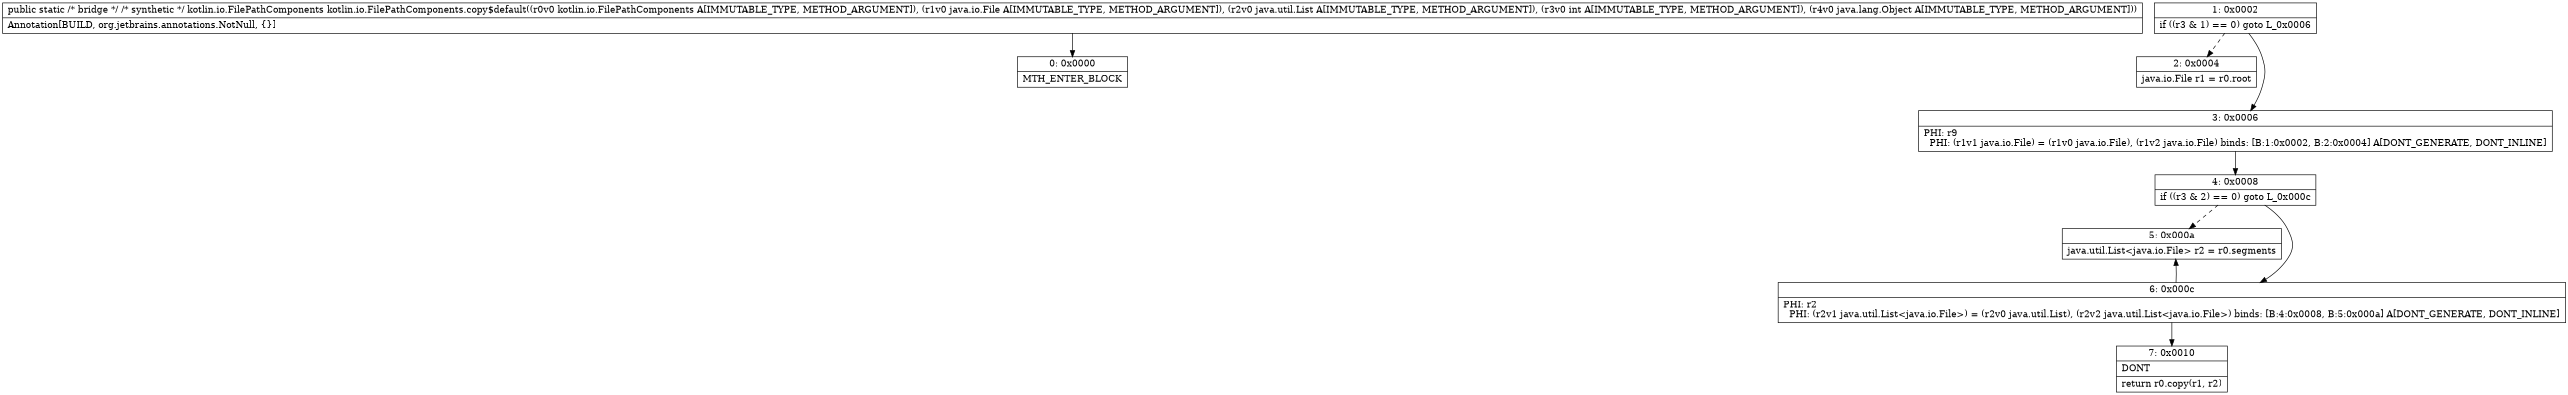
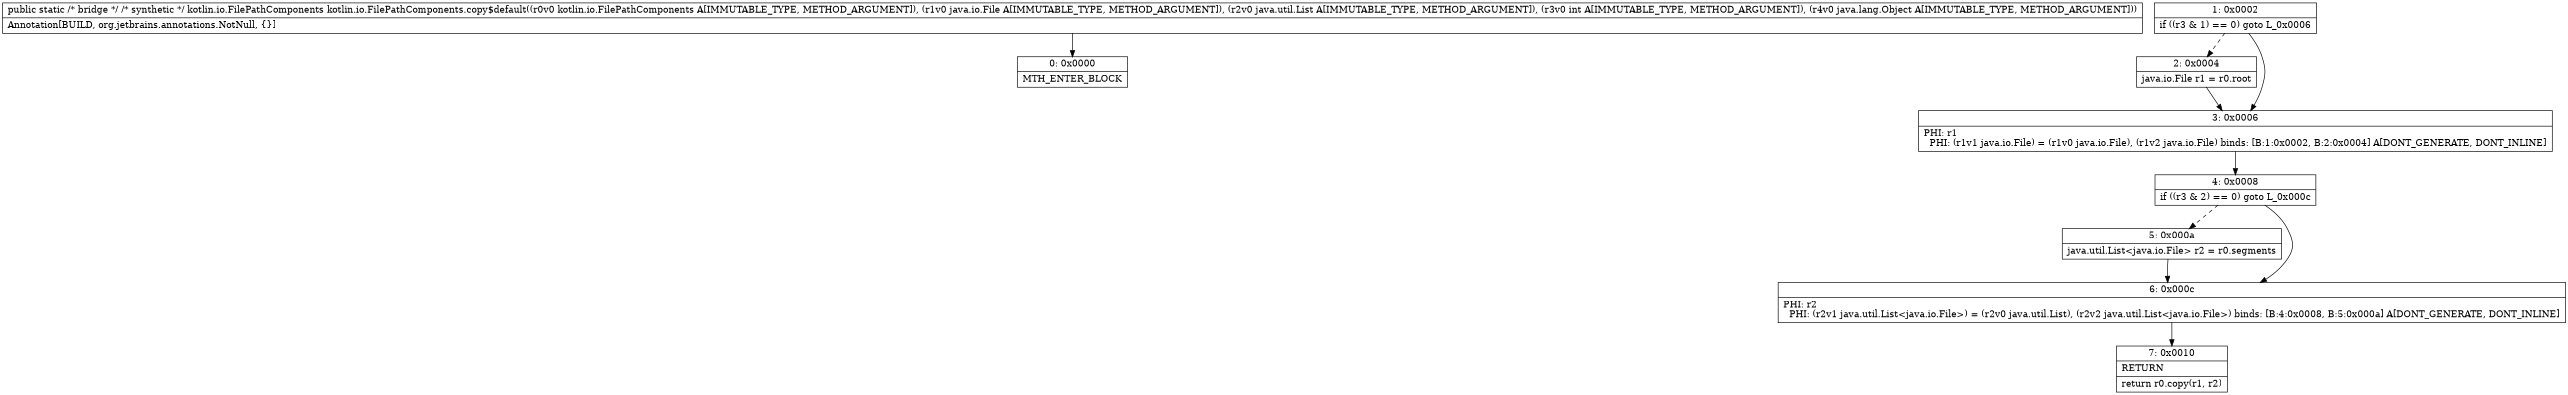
none -> (2212, 96)
(1942, 134) -> (1942, 134)
(2176, 274) -> (2168, 268)
(2136, 368) -> (2143, 368)
